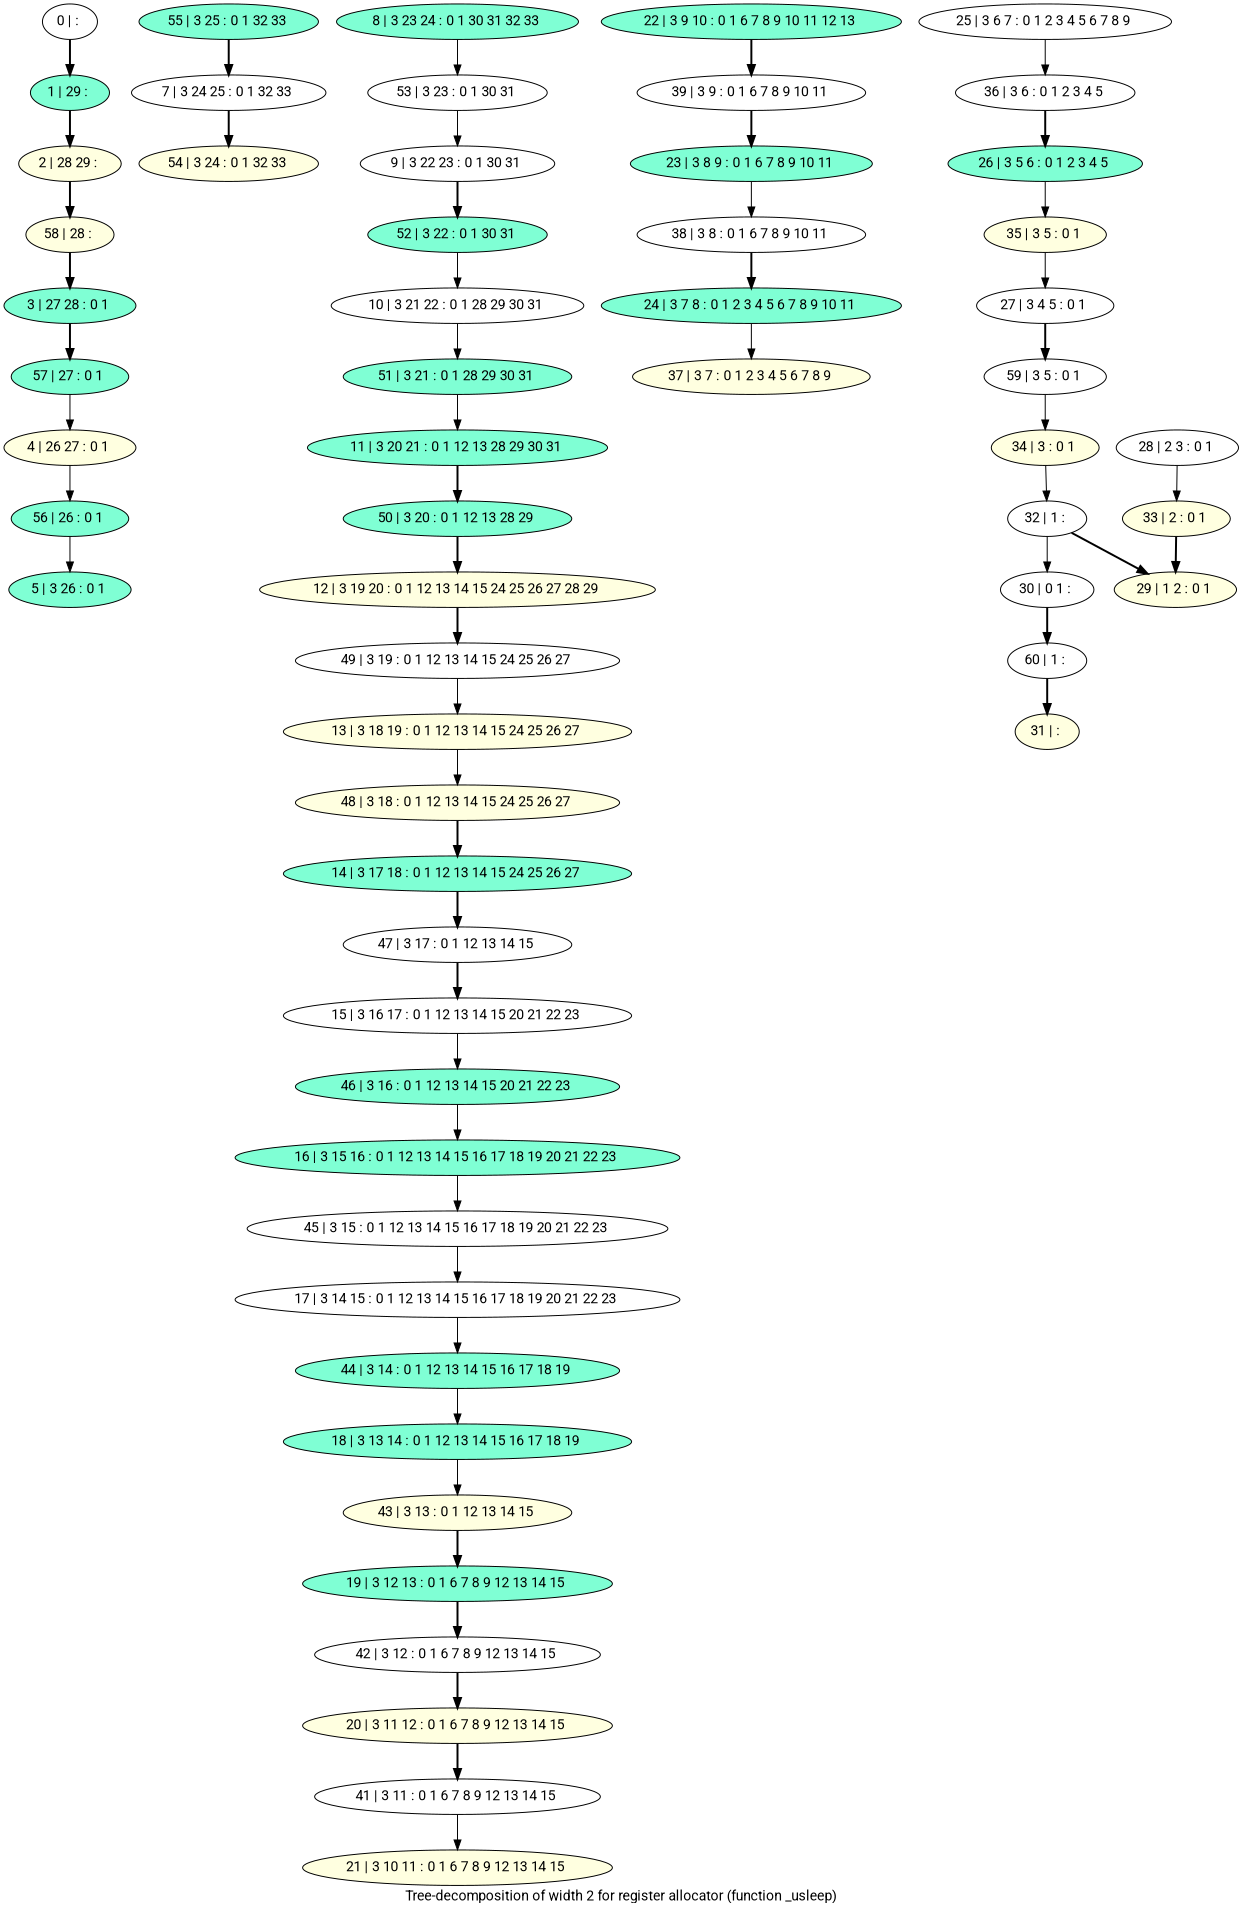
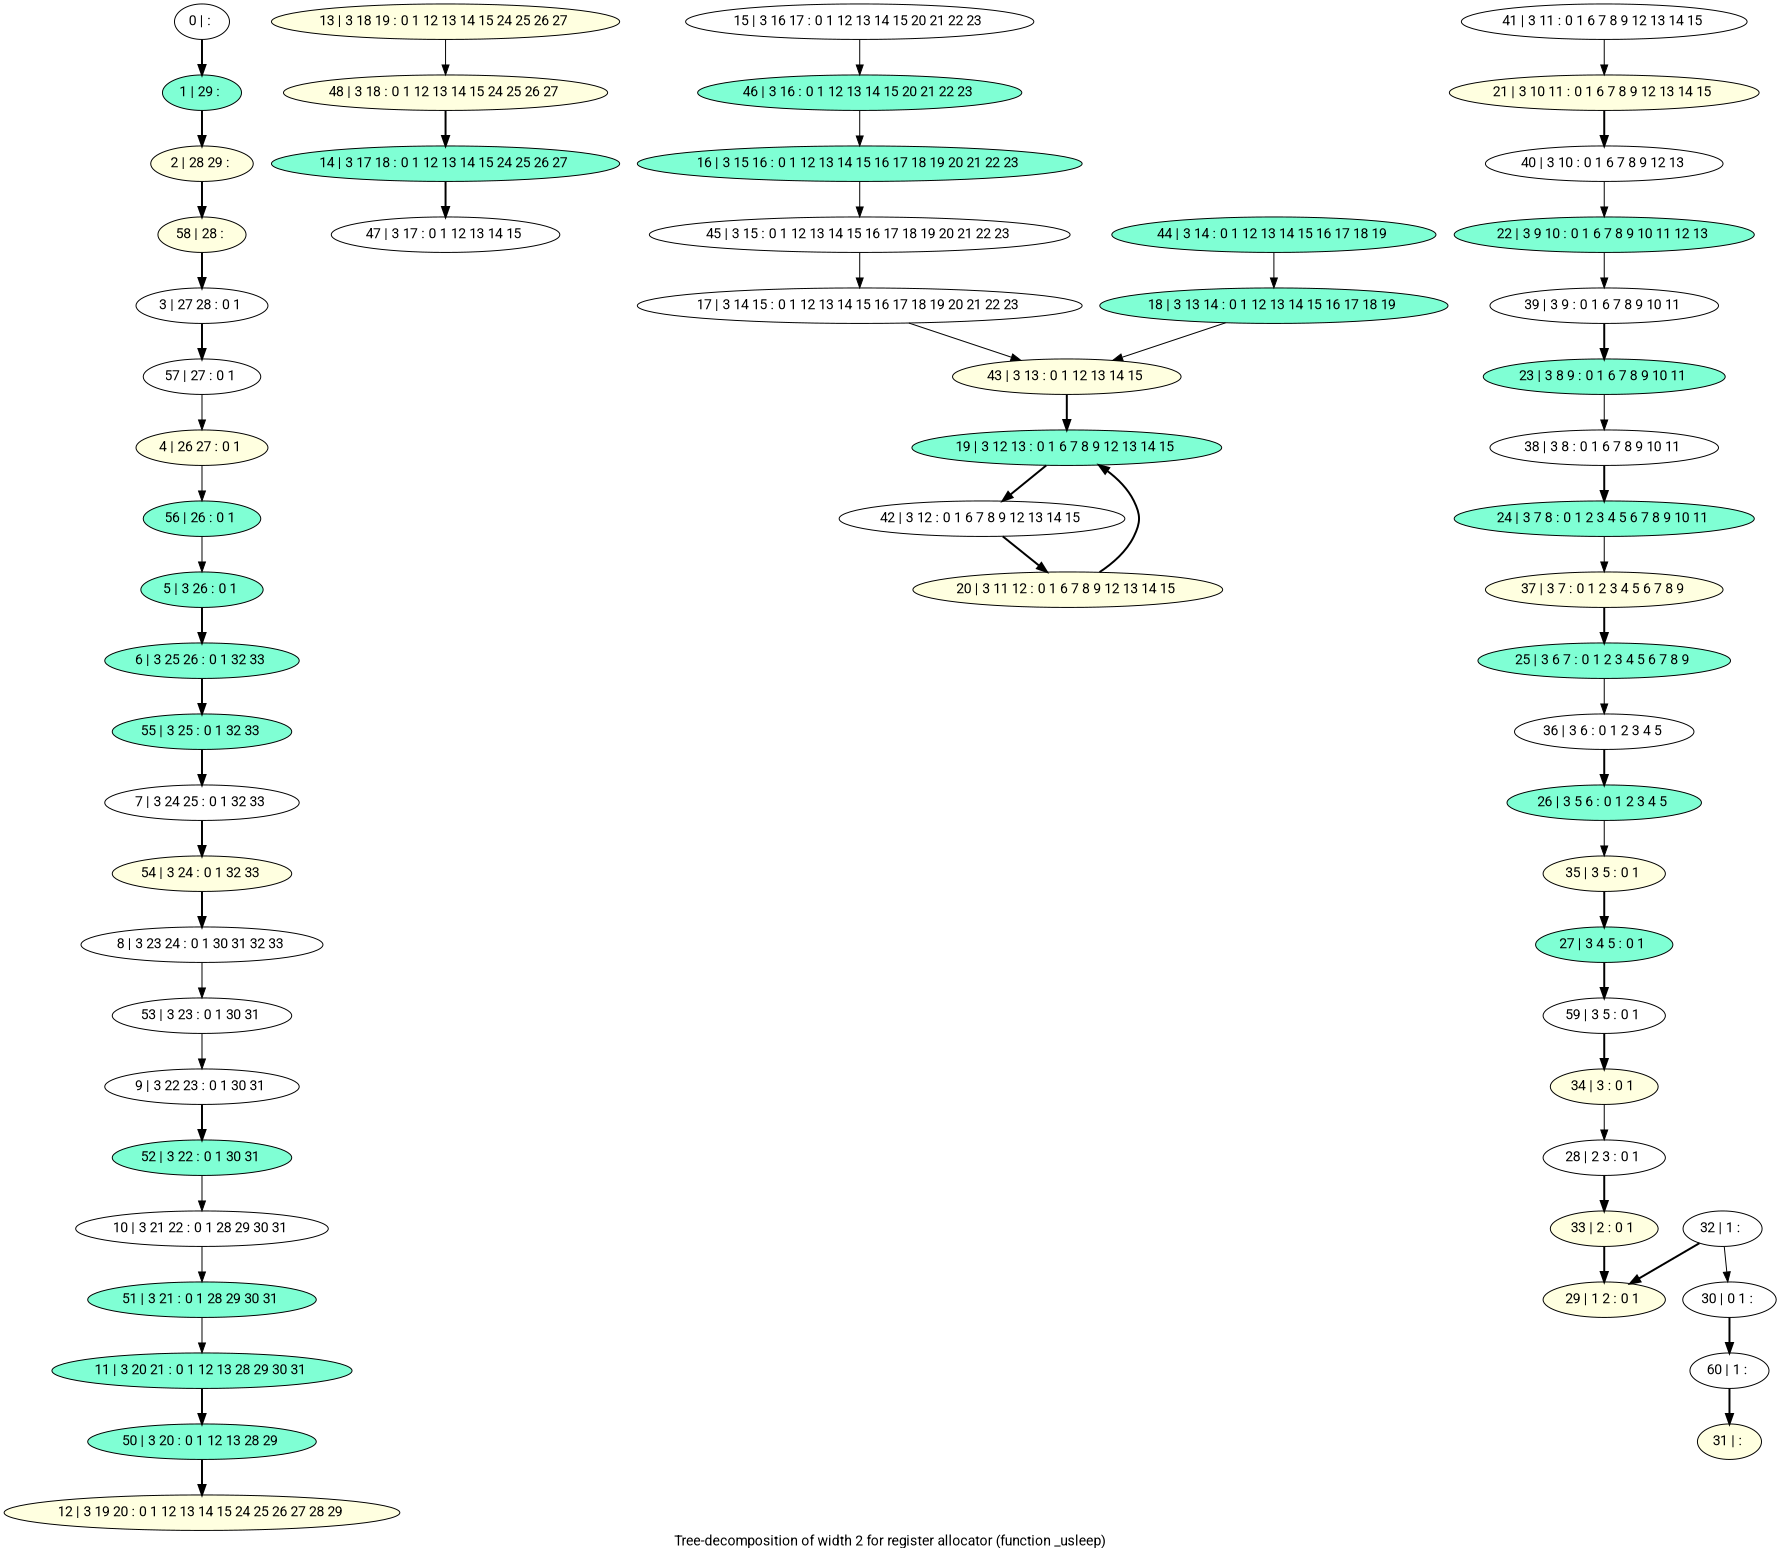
(457, 22) -> (202, 945)
(1045, 22) -> (1604, 661)
(751, 52) -> (1604, 265)
none -> (1604, 164)
(1045, 265) -> (1604, 904)
(70, 306) -> (202, 306)
(1045, 306) -> (1604, 945)
(70, 377) -> (202, 377)
(1045, 407) -> (1604, 1046)
(1046, 478) -> (1604, 1117)
(1177, 478) -> (1604, 1188)
none -> (1604, 620)
none -> (202, 661)
(457, 661) -> none
none -> (202, 904)
(457, 975) -> none
(457, 1330) -> (960, 340)
(457, 1756) -> (1139, 523)
